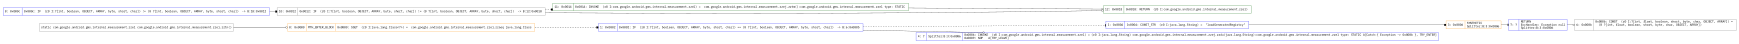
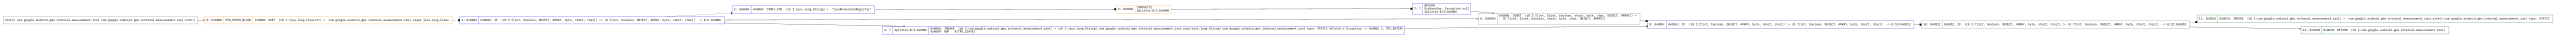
(1005, 9) -> none
none -> (1101, 19)
none -> (1643, 21)
(1504, 25) -> (1291, 9)
none -> (1526, 27)
